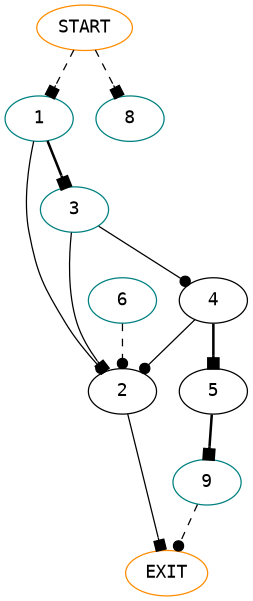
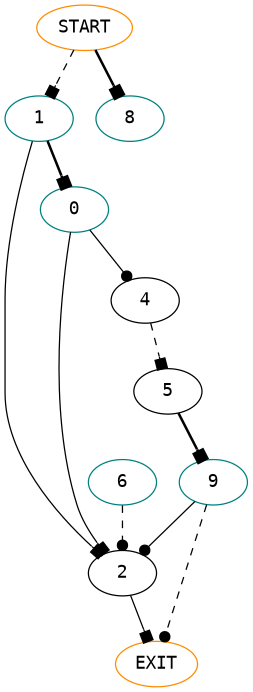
(104, 68) -> (104, 68)
(74, 210) -> (74, 210)
(36, 261) -> (5, 356)
(213, 340) -> (155, 340)
(172, 342) -> (172, 524)
